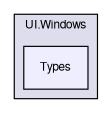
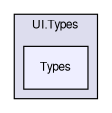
(56, 26) -> (56, 26)
